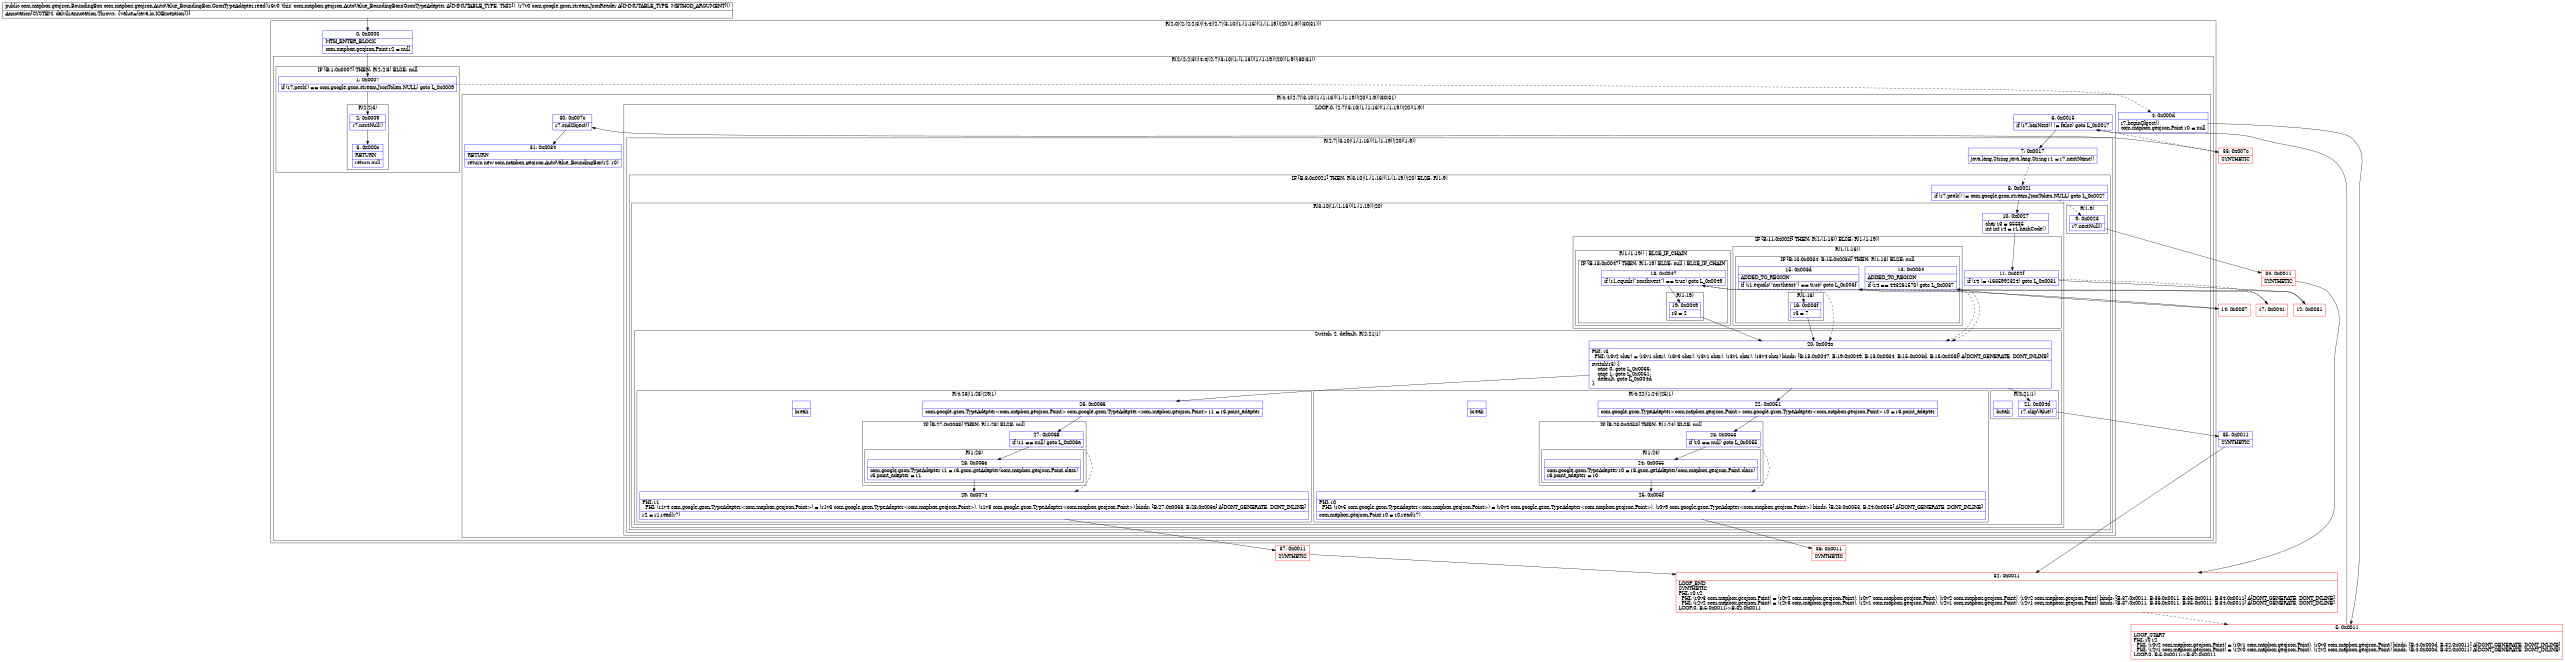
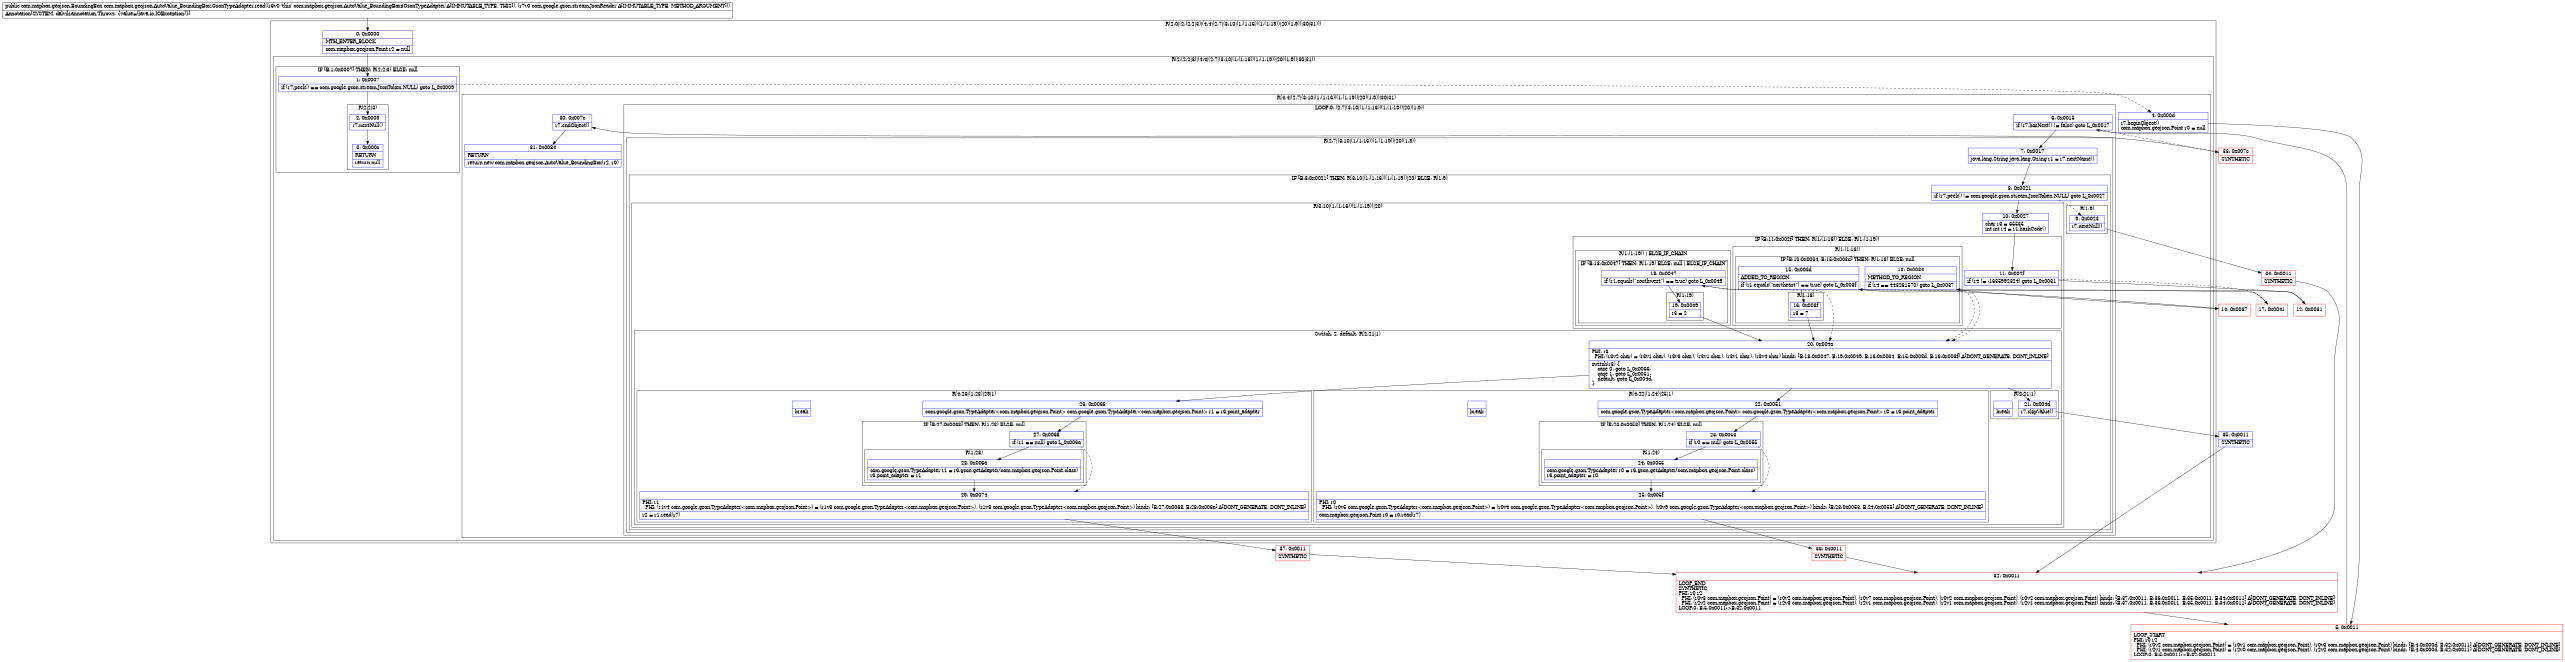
(2027, 173) -> (2027, 173)
(1892, 278) -> (1894, 278)
none -> (1880, 565)
(2184, 618) -> (2184, 618)
